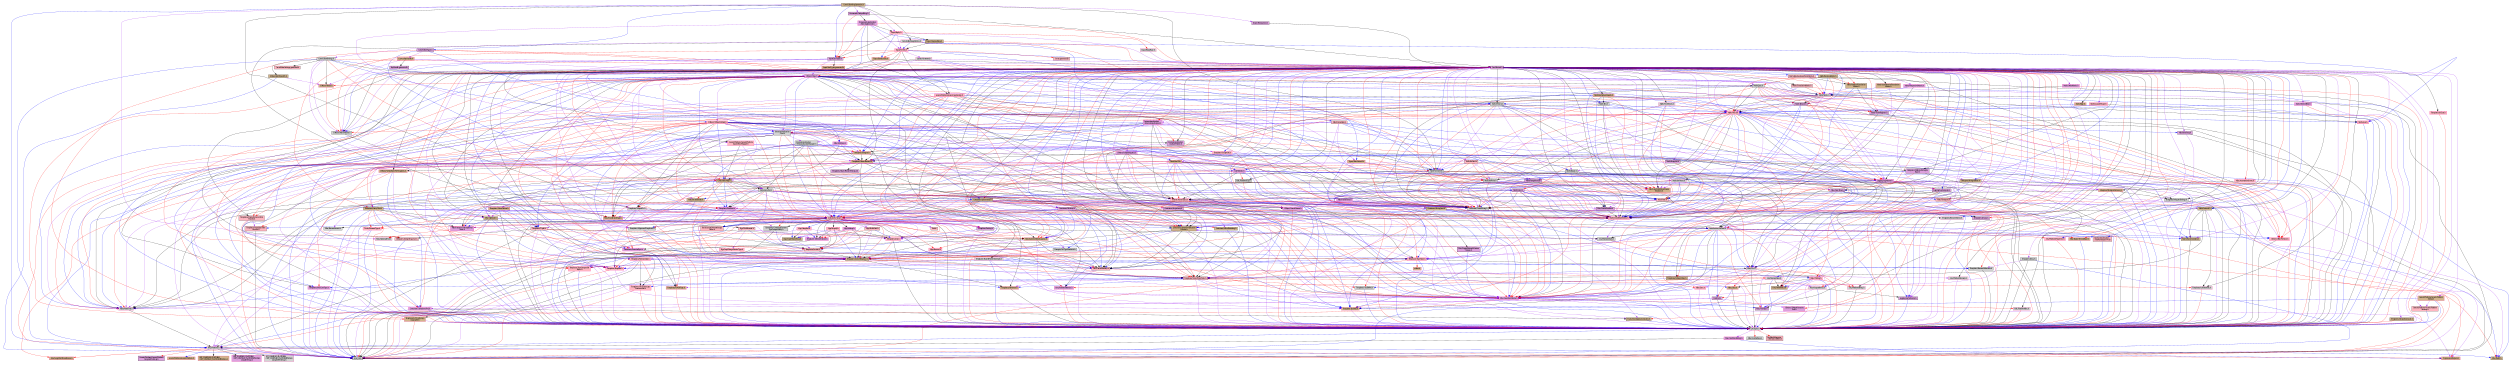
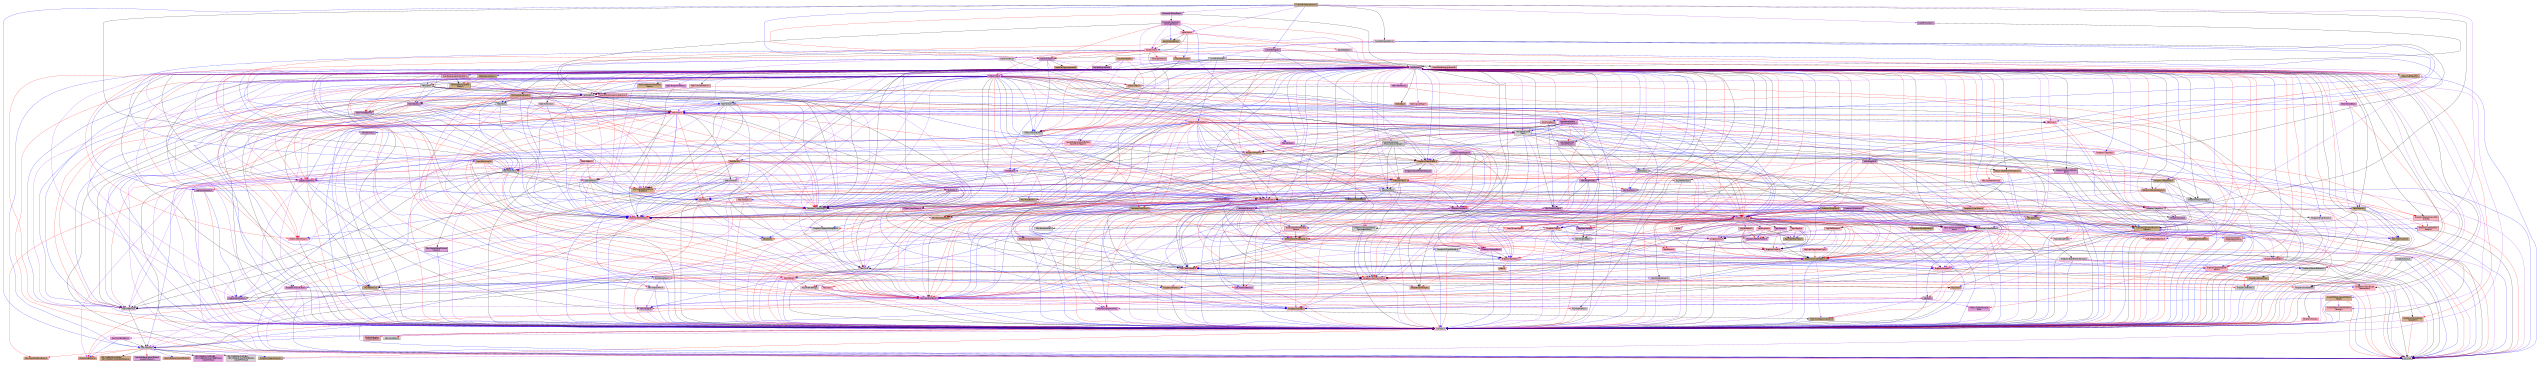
(1718, 229) -> (1987, 229)
(1355, 350) -> (209, 352)
